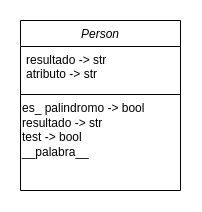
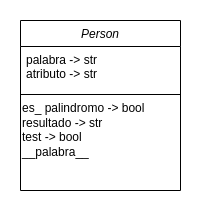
(75, 60) -> (68, 60)
